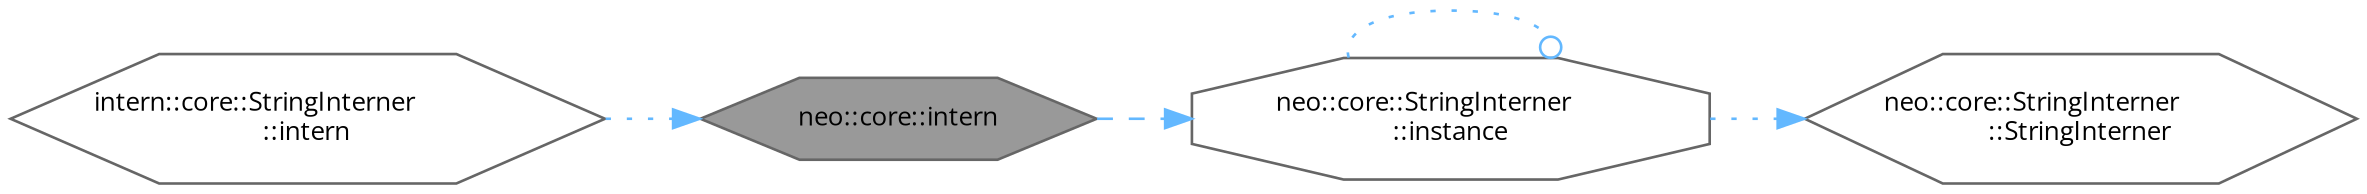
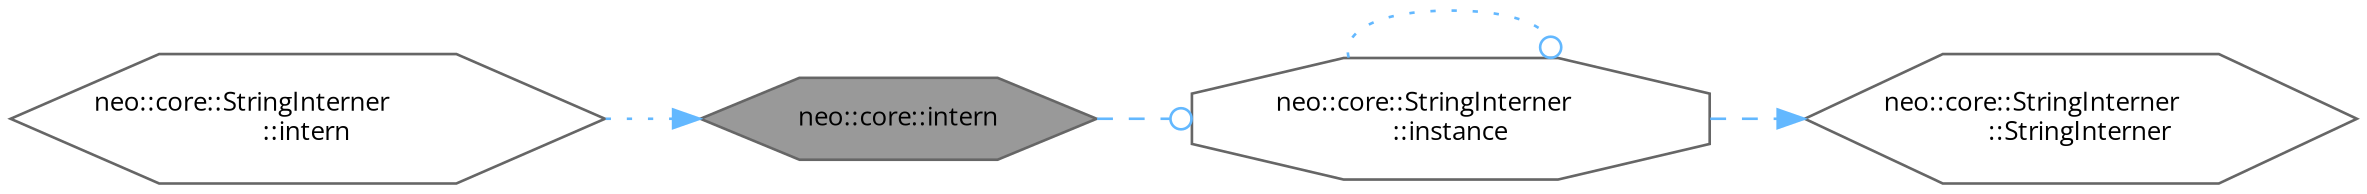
(308, 119) -> (308, 119)
(1134, 119) -> (1134, 119)
(1744, 119) -> (1744, 119)
